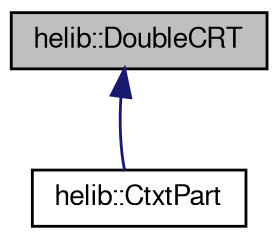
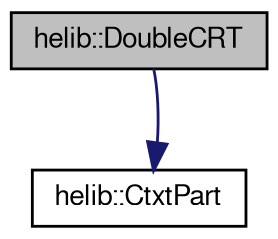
(121, 134) -> (158, 106)
